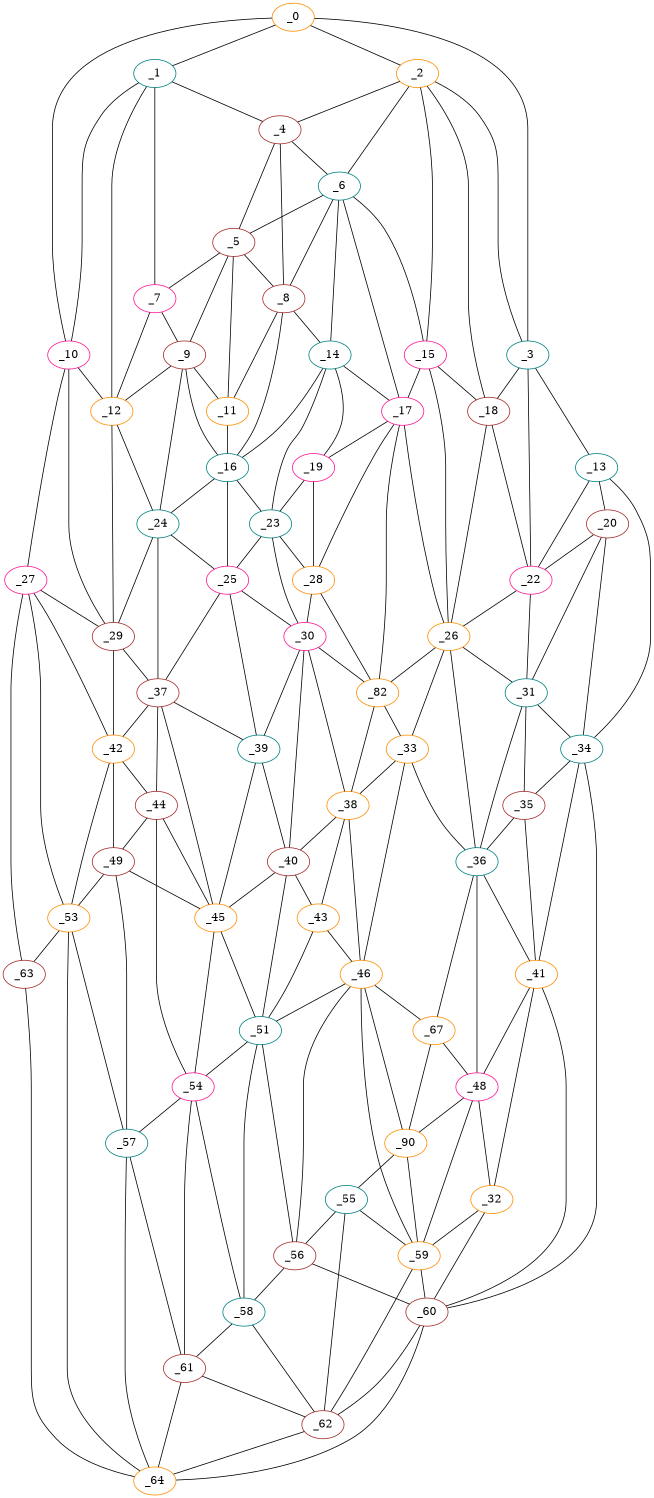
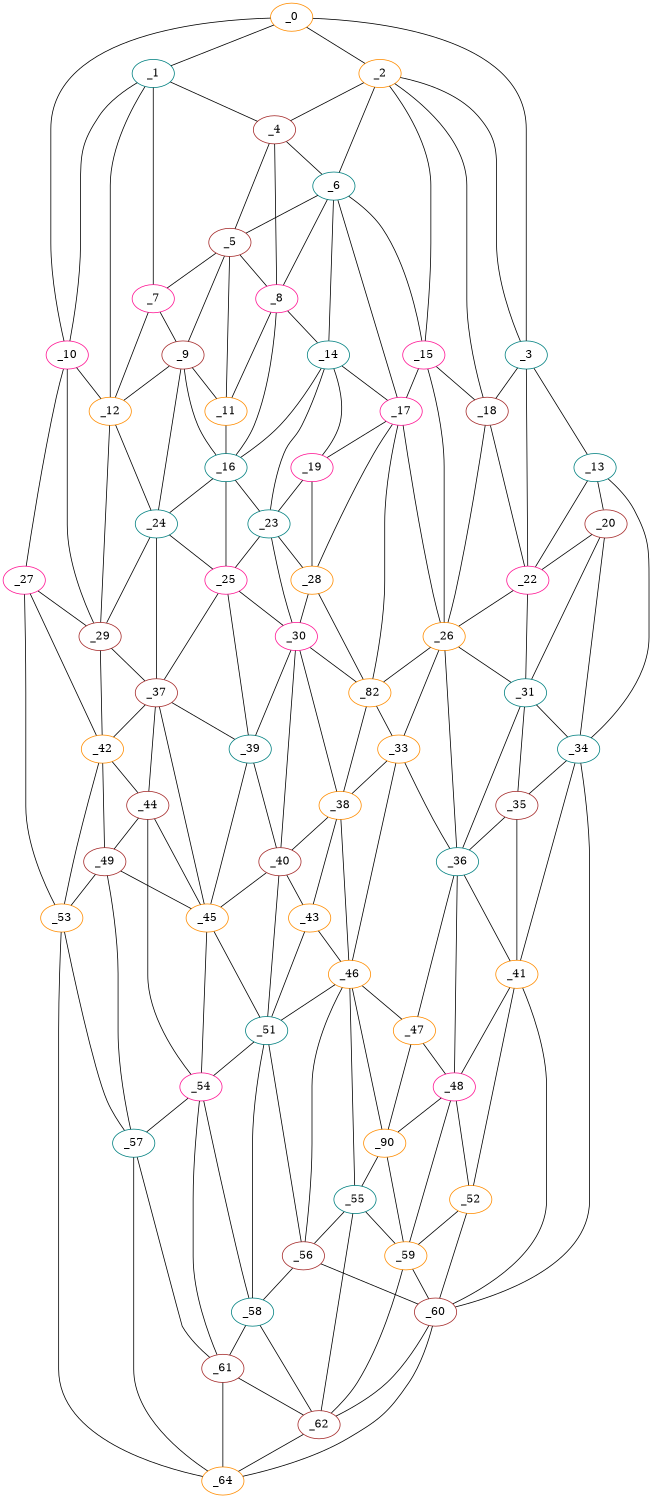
(284, 299) -> (277, 299)
(24, 974) -> none
(434, 1031) -> (414, 1031)
(370, 1119) -> (352, 1087)
(492, 1200) -> (471, 1200)
